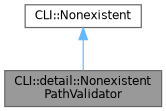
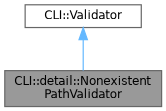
(83, 16) -> (83, 16)
